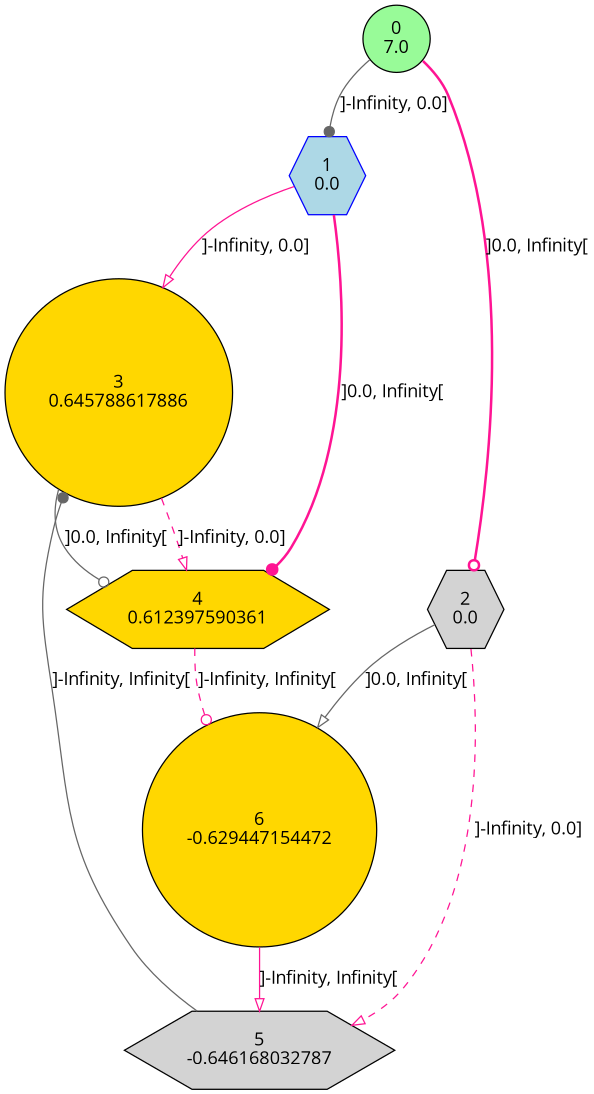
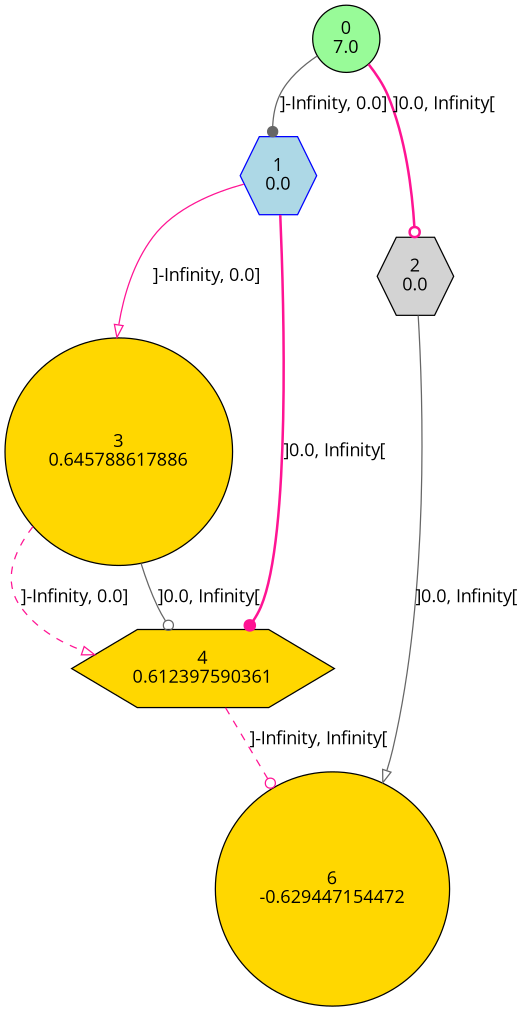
(260, 1050) -> none
